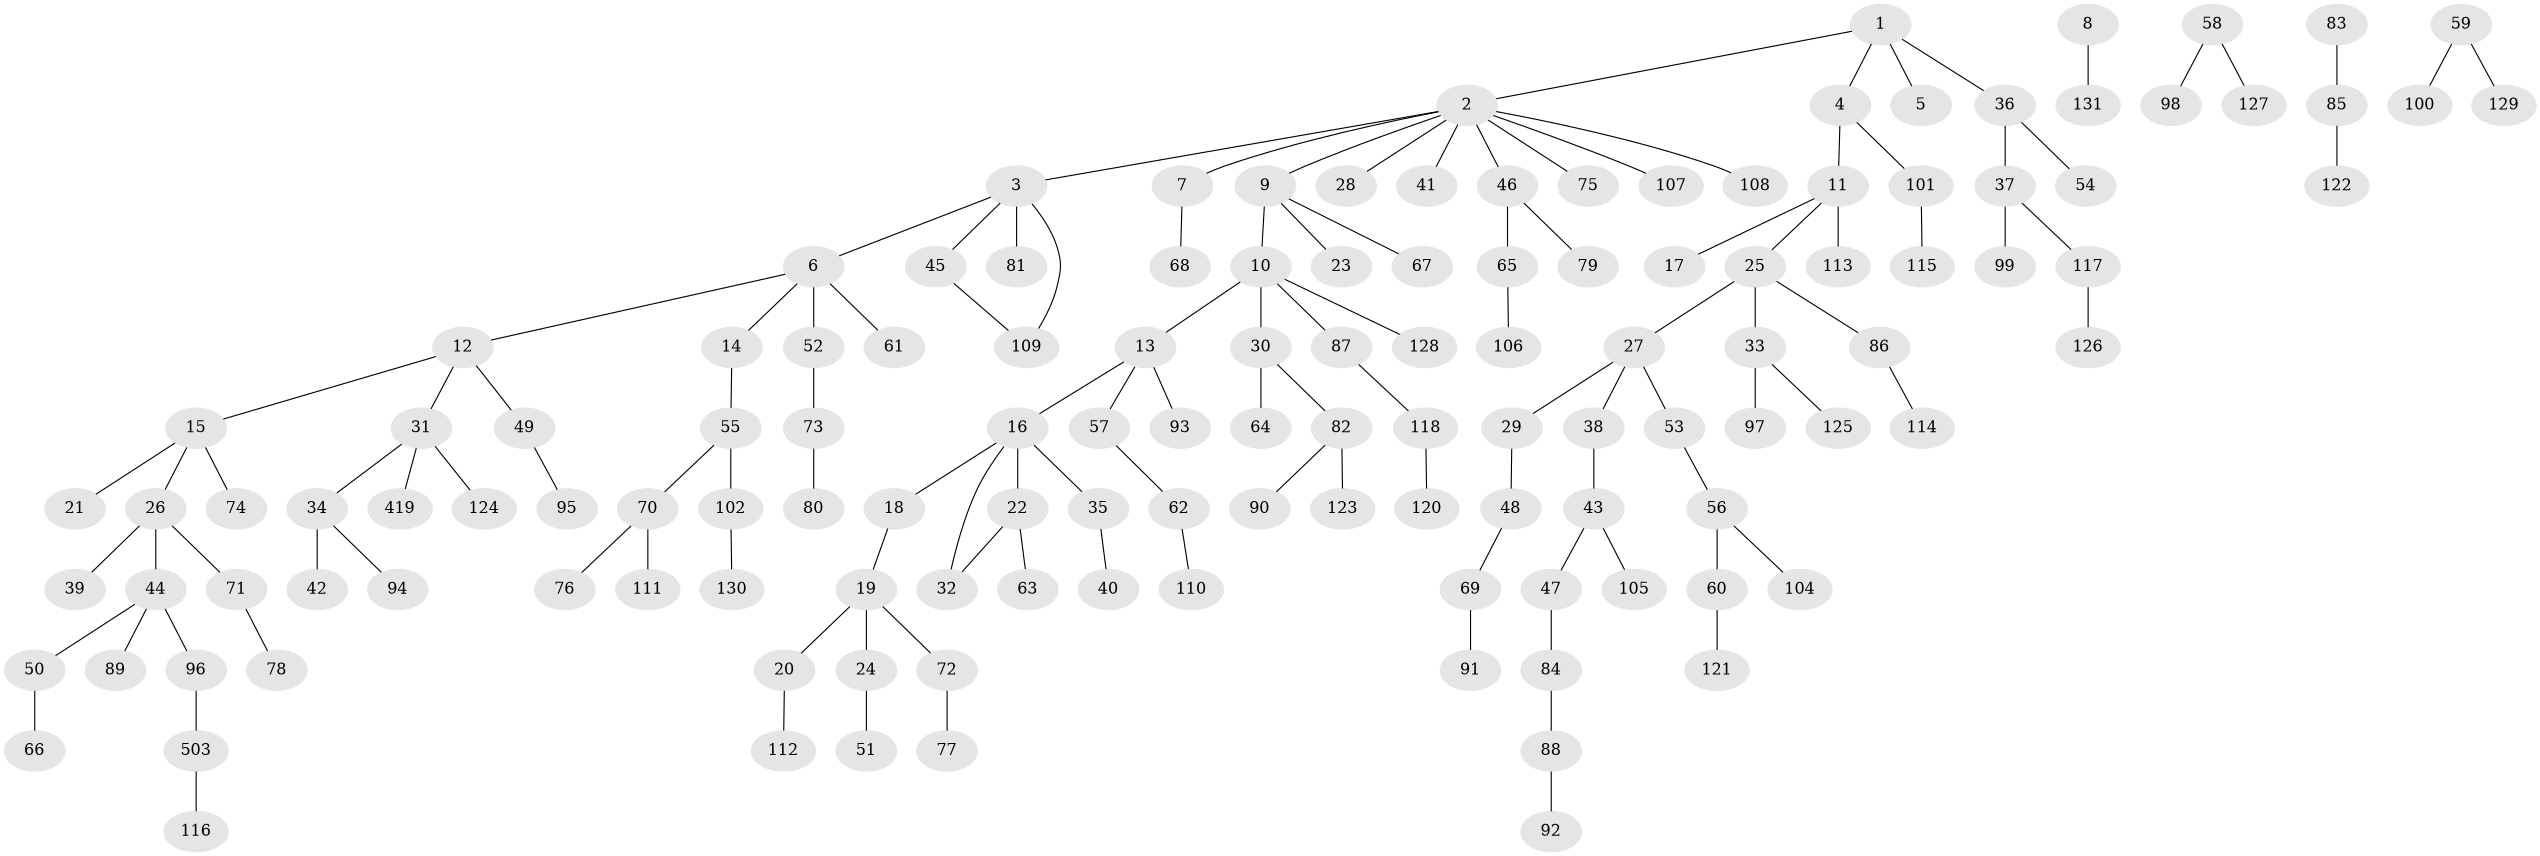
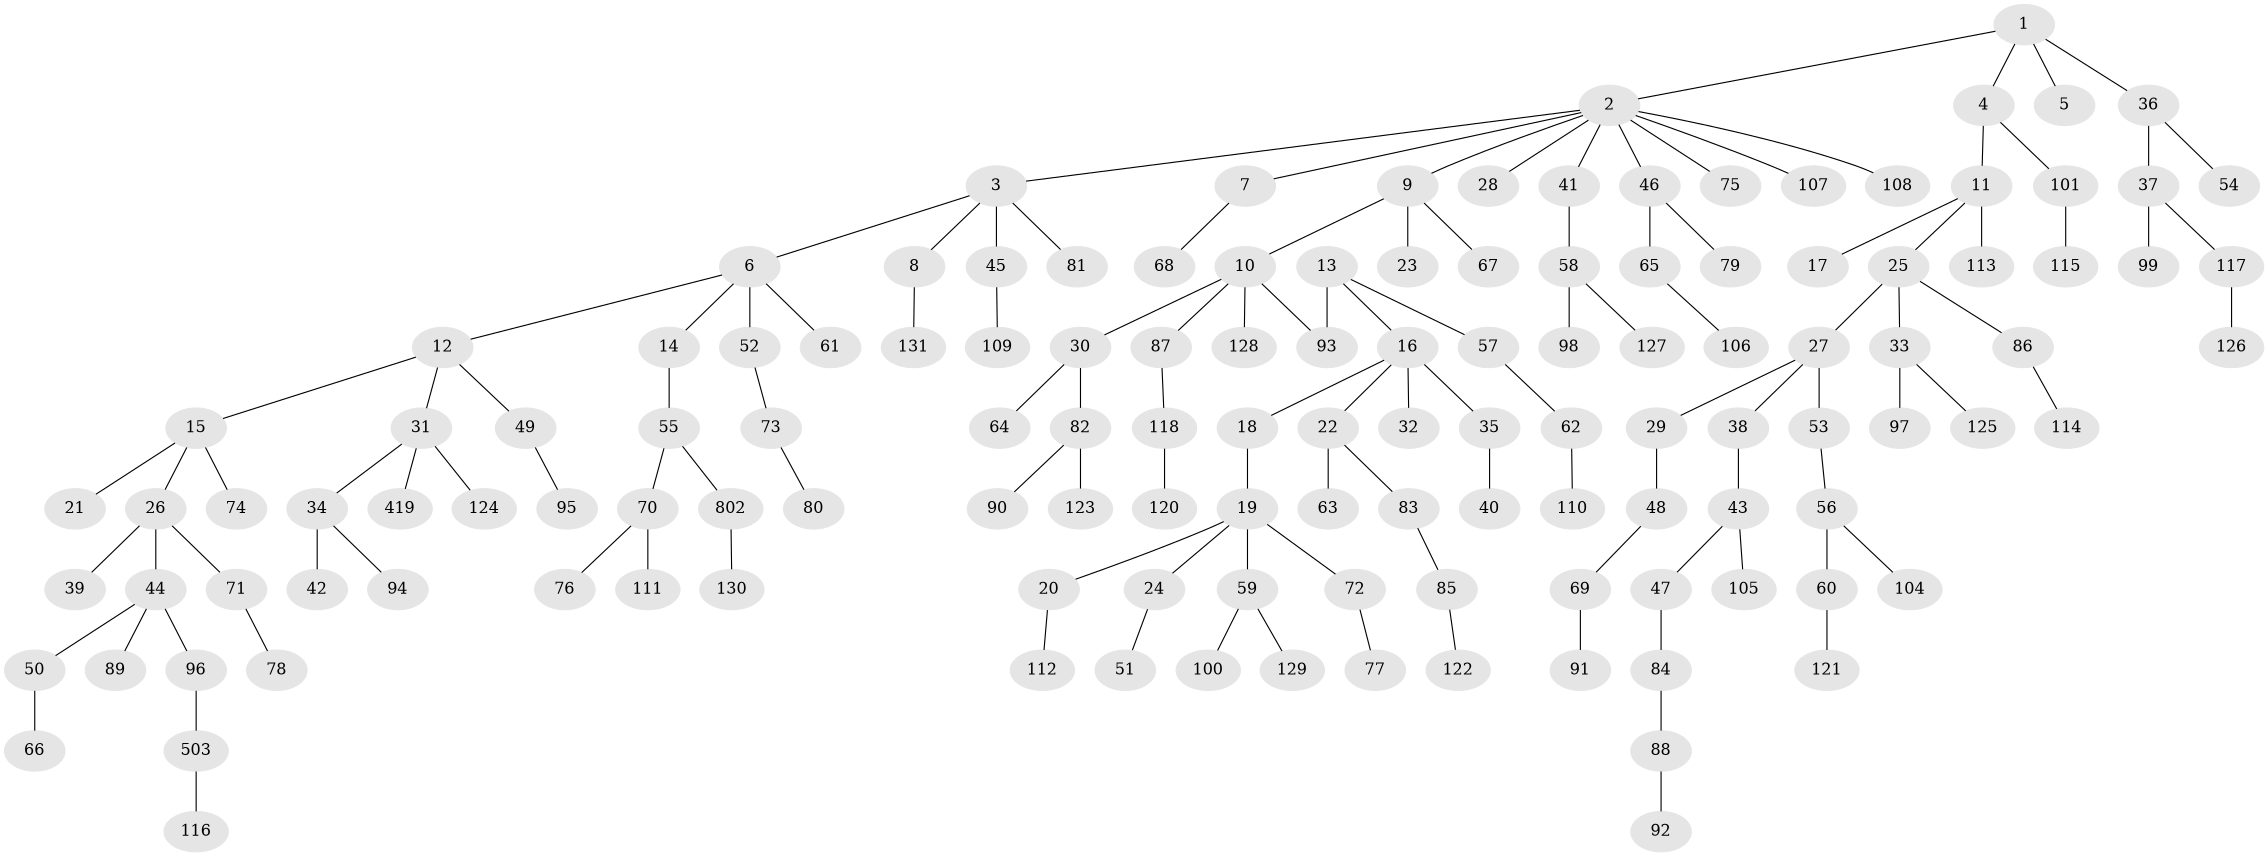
none -> (1569, 227)
(1060, 265) -> (955, 226)
(1203, 307) -> (1286, 307)
(731, 509) -> (731, 509)
(982, 549) -> (1368, 468)
none -> (1247, 549)
